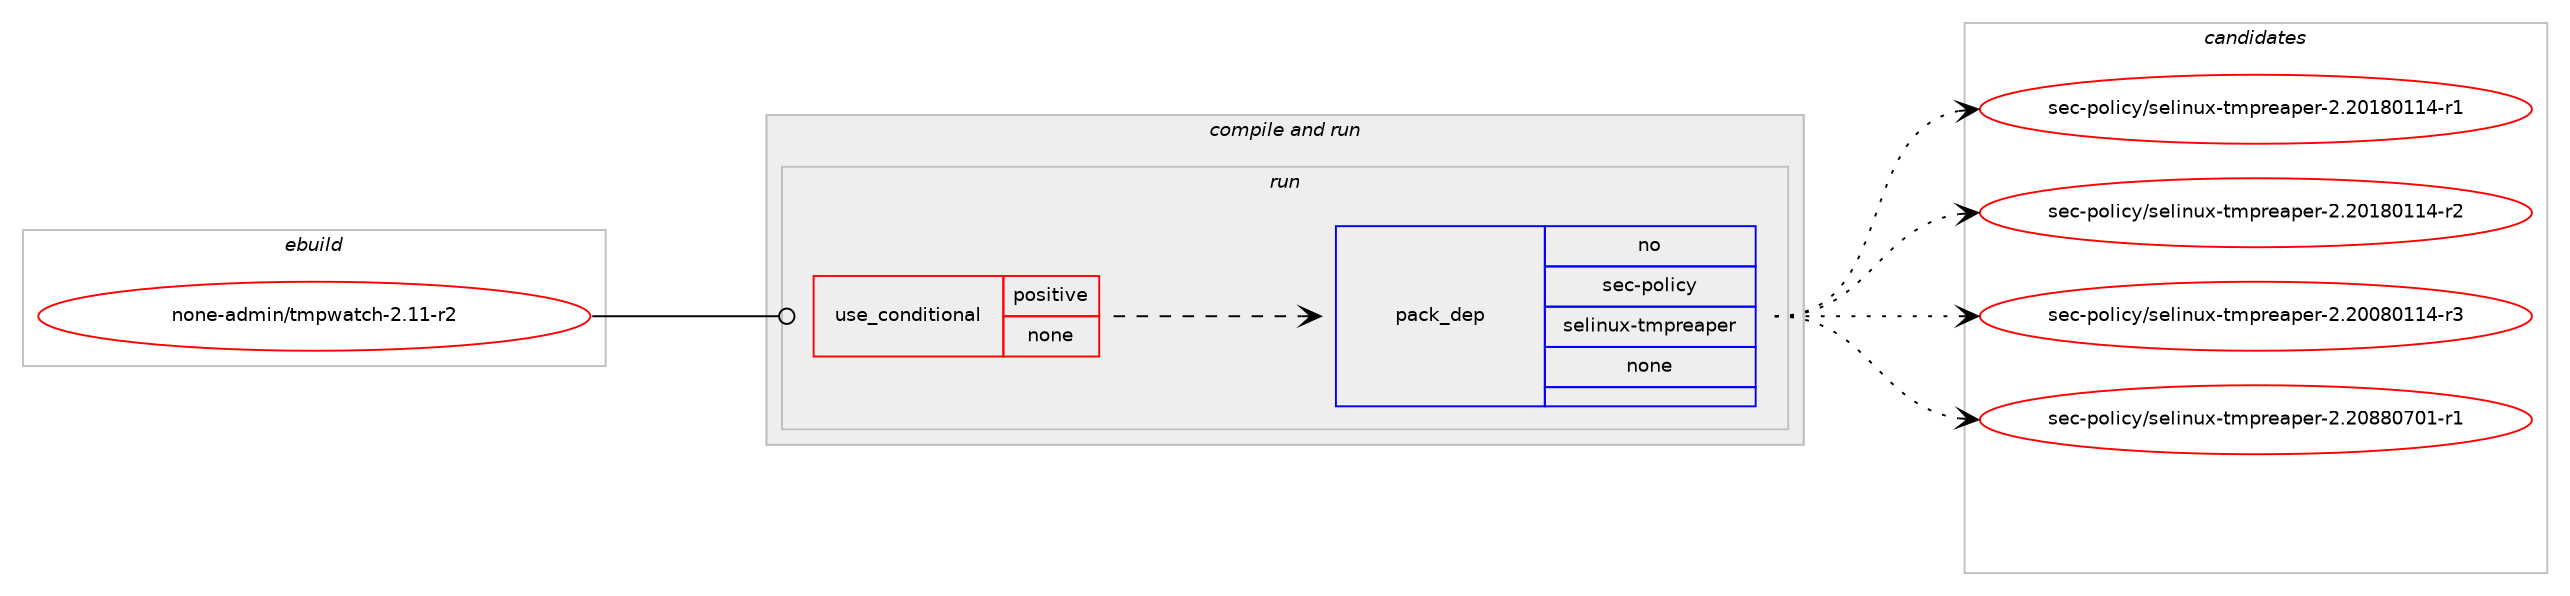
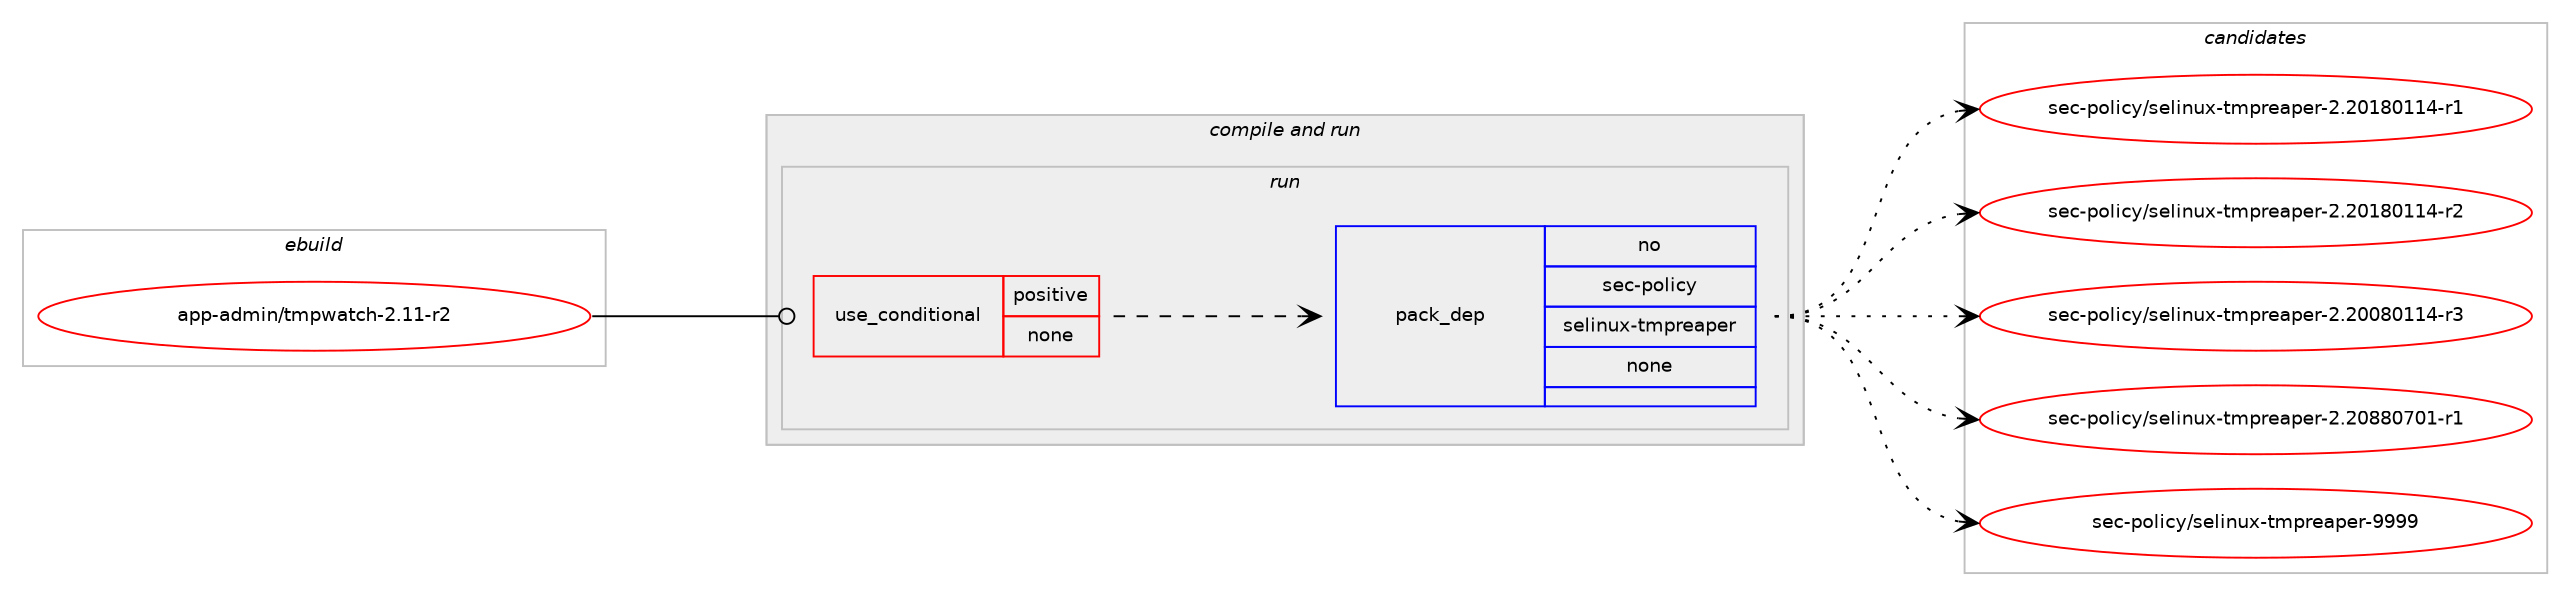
(314, 316) -> (314, 316)
none -> (2256, 523)
